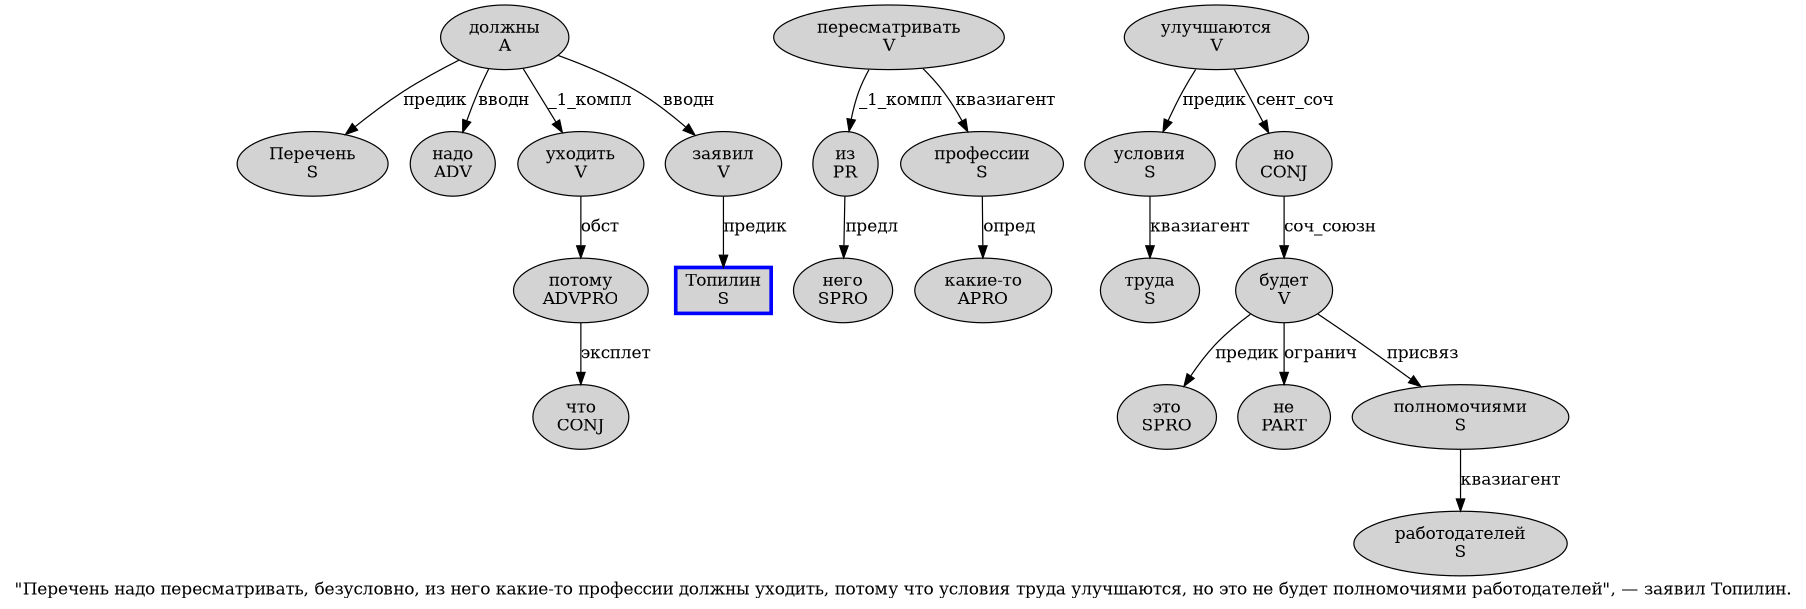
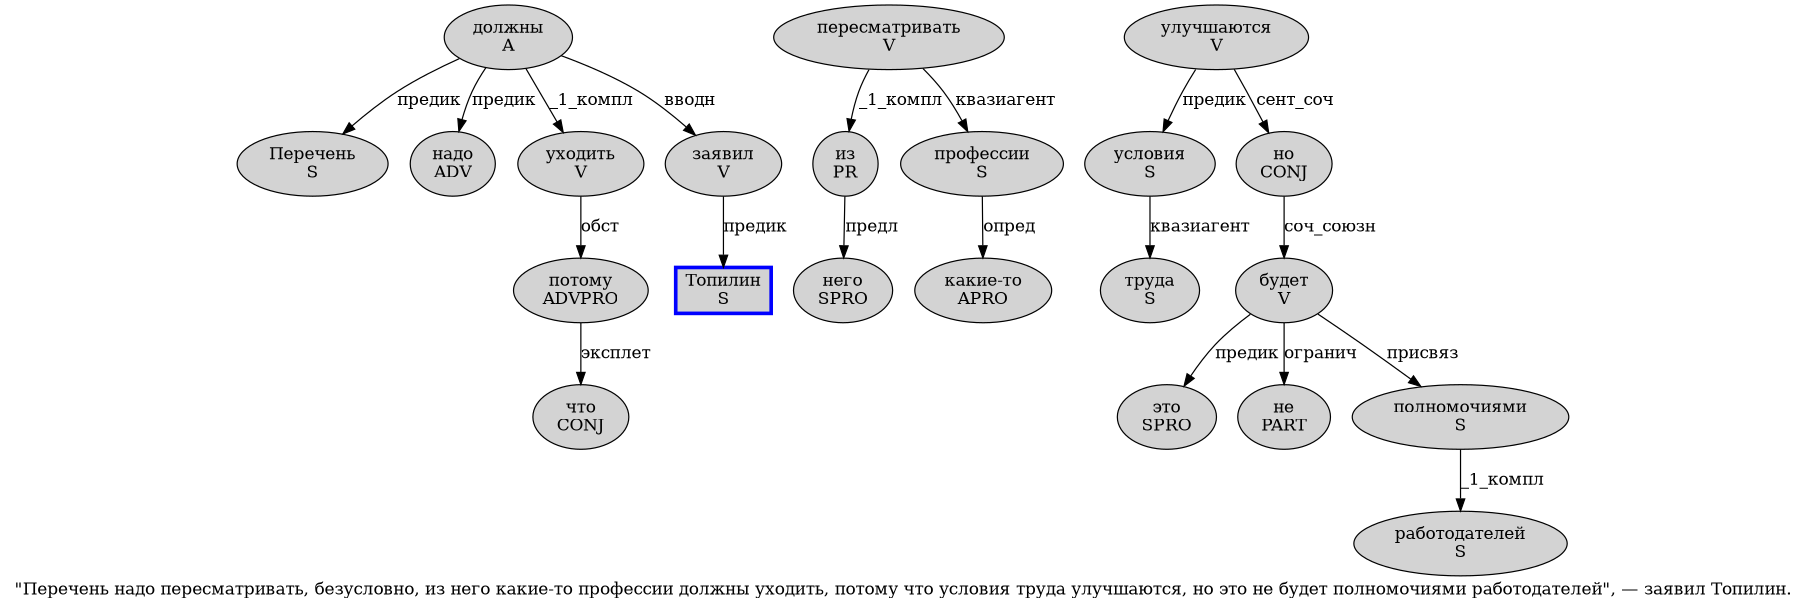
(504, 101) -> (504, 101)
(1511, 480) -> (1503, 480)
